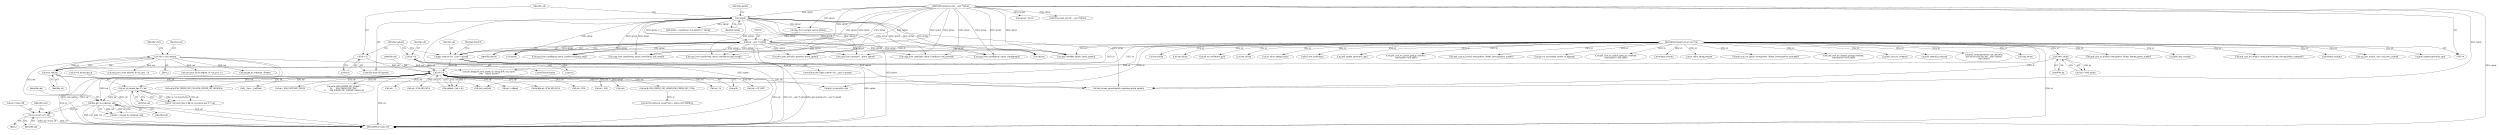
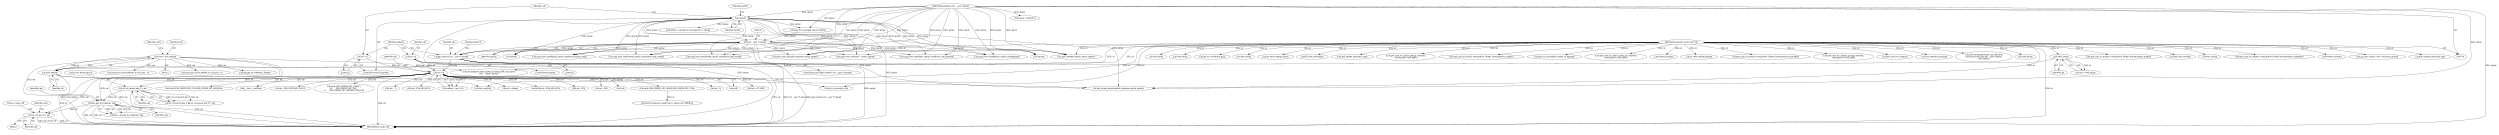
(1025, 18) -> (1025, 18)
(1068, 18) -> none
none -> (2209, 57)
